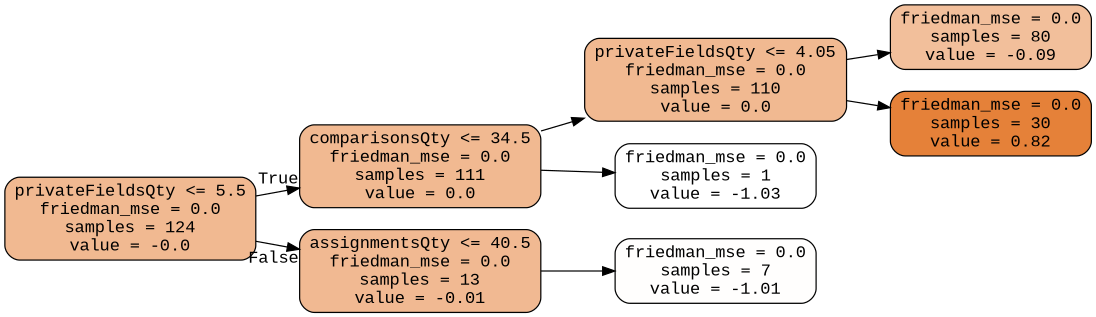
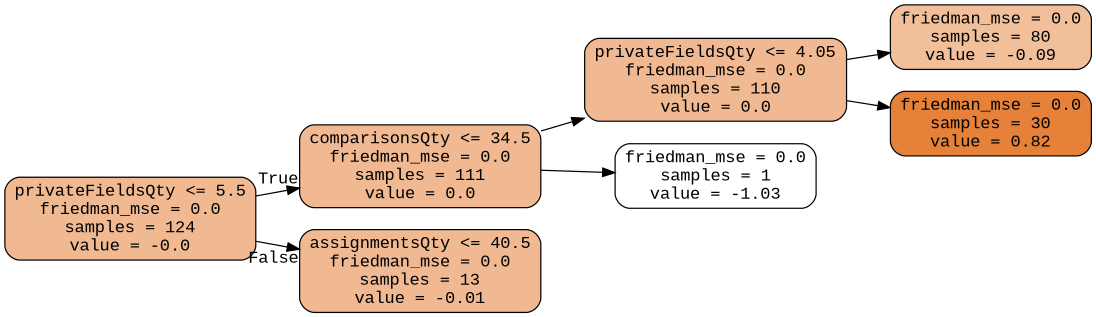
(716, 271) -> none
